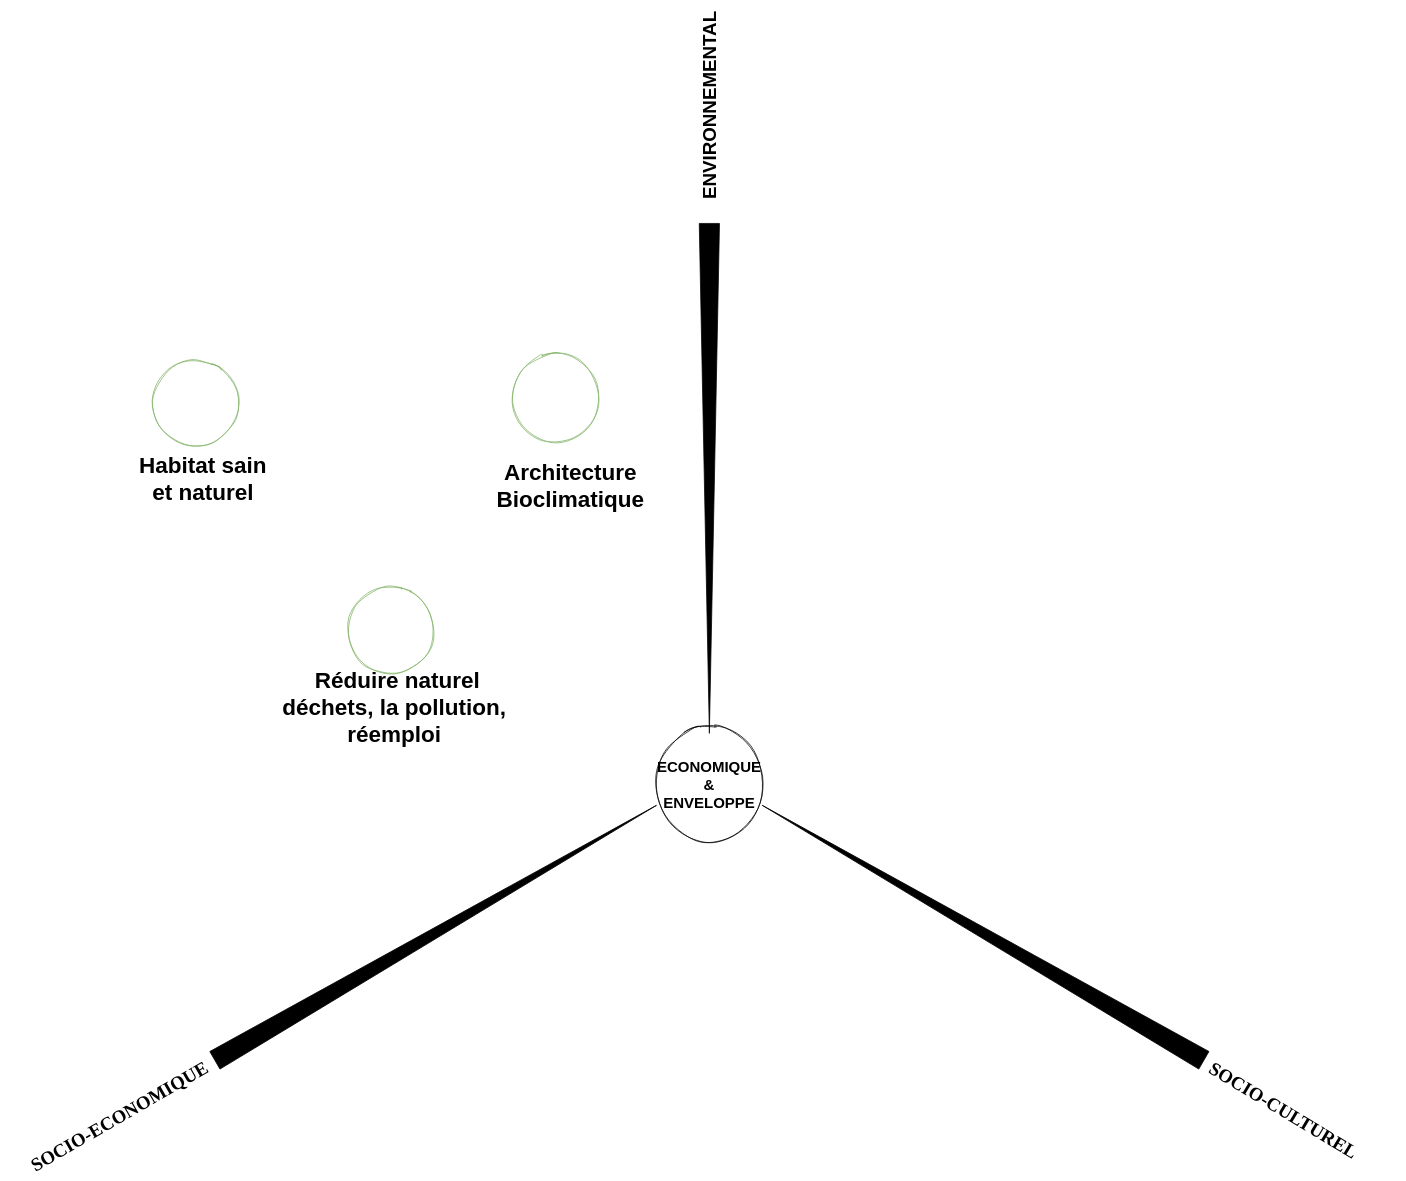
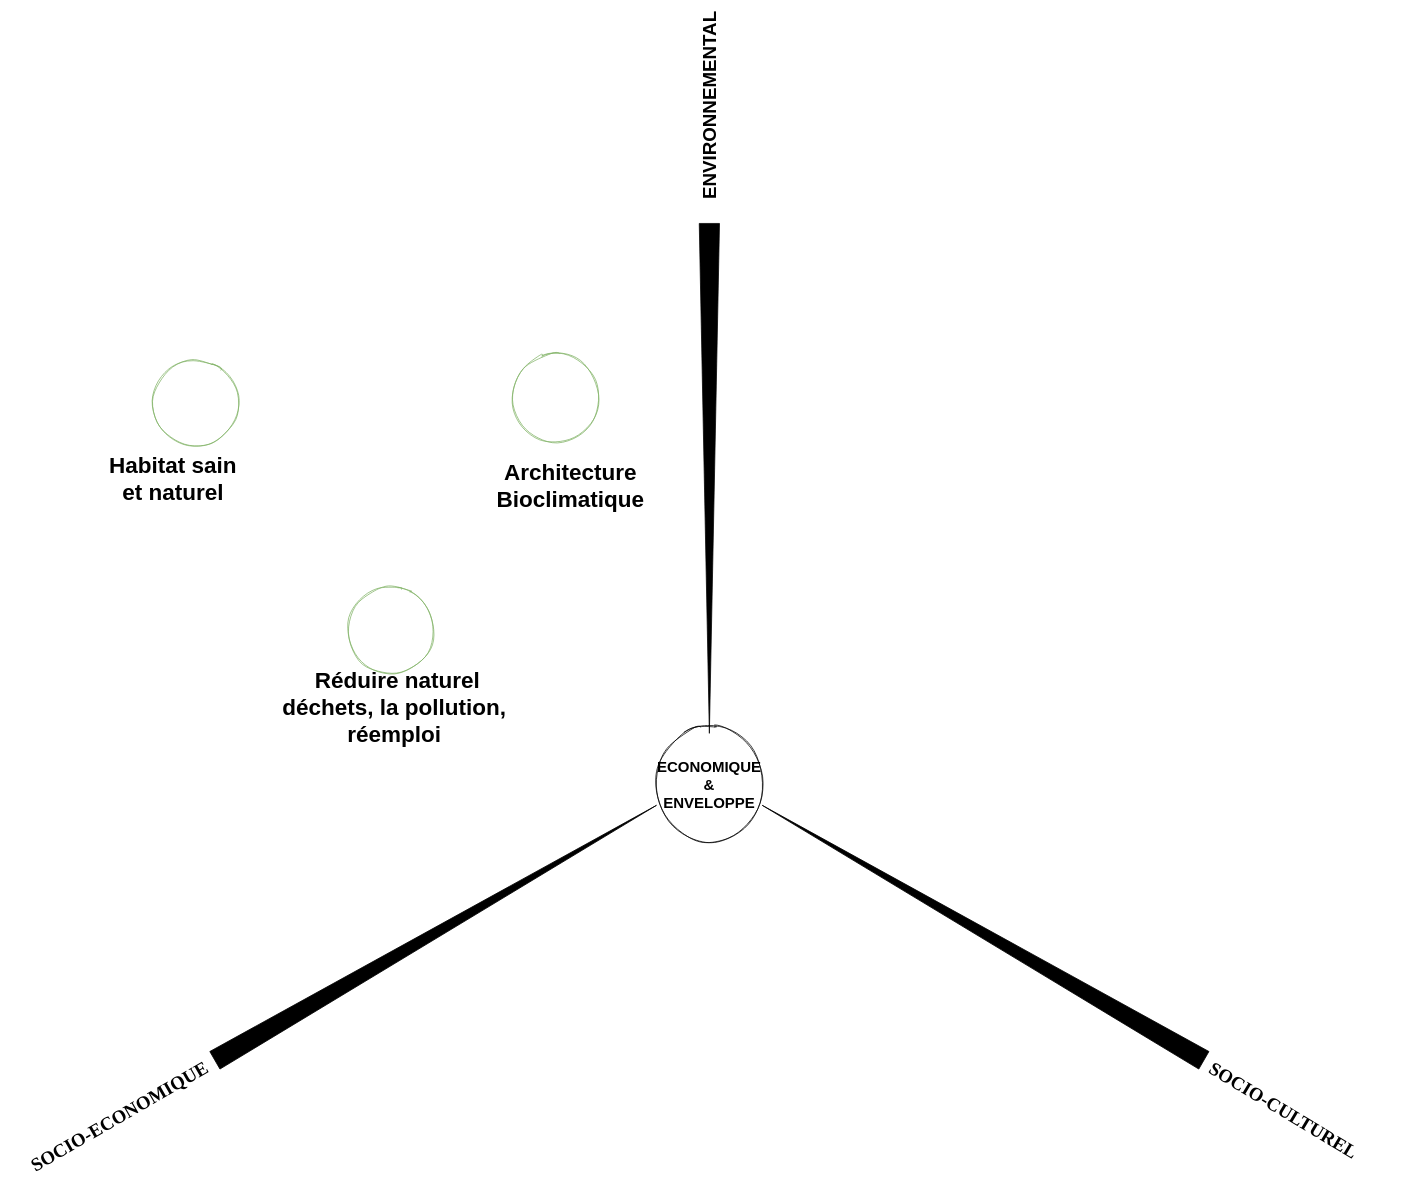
(203, 479) -> (173, 479)
